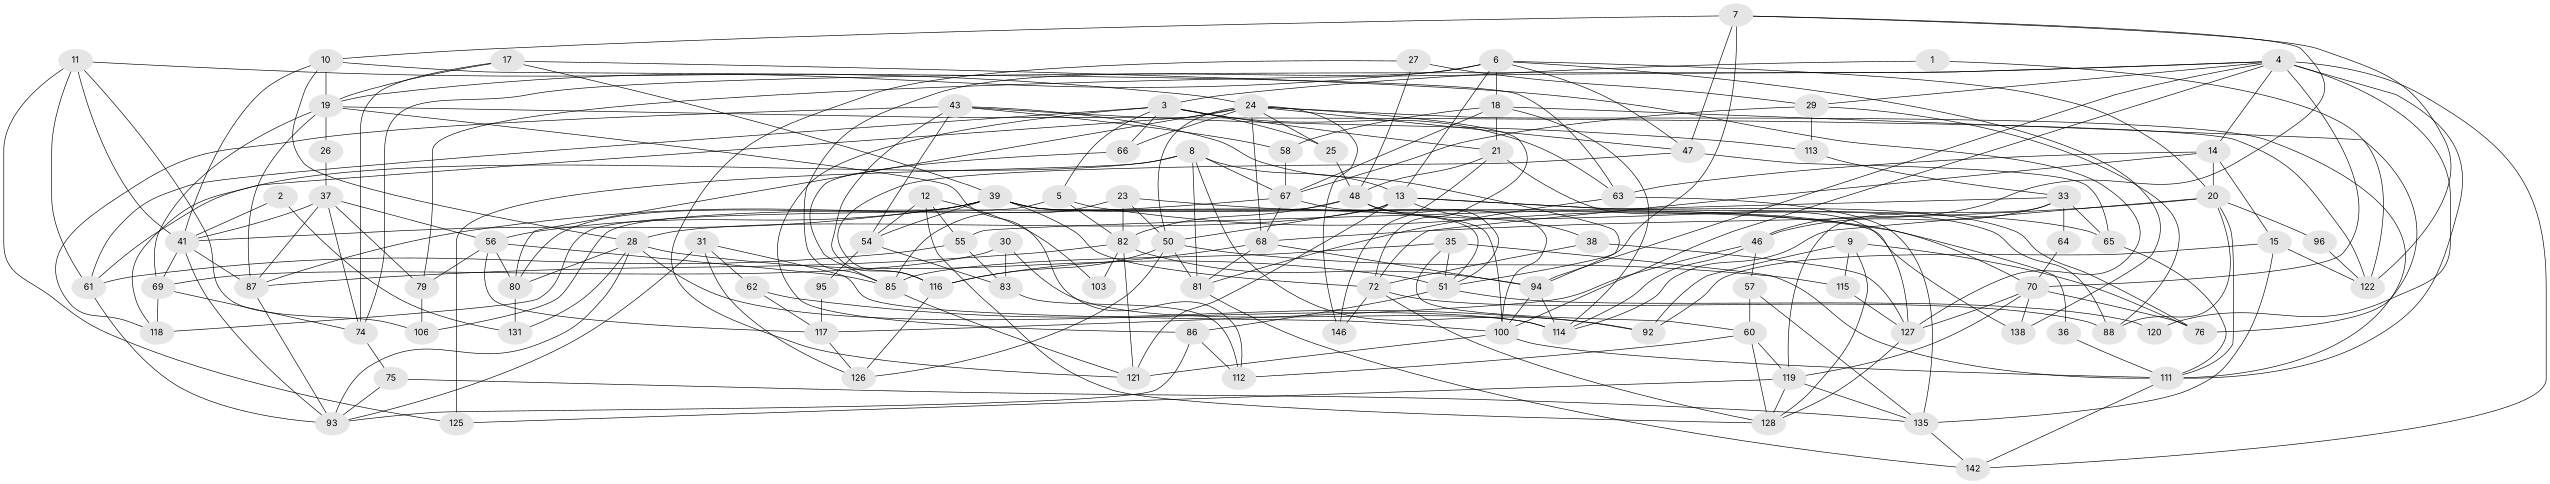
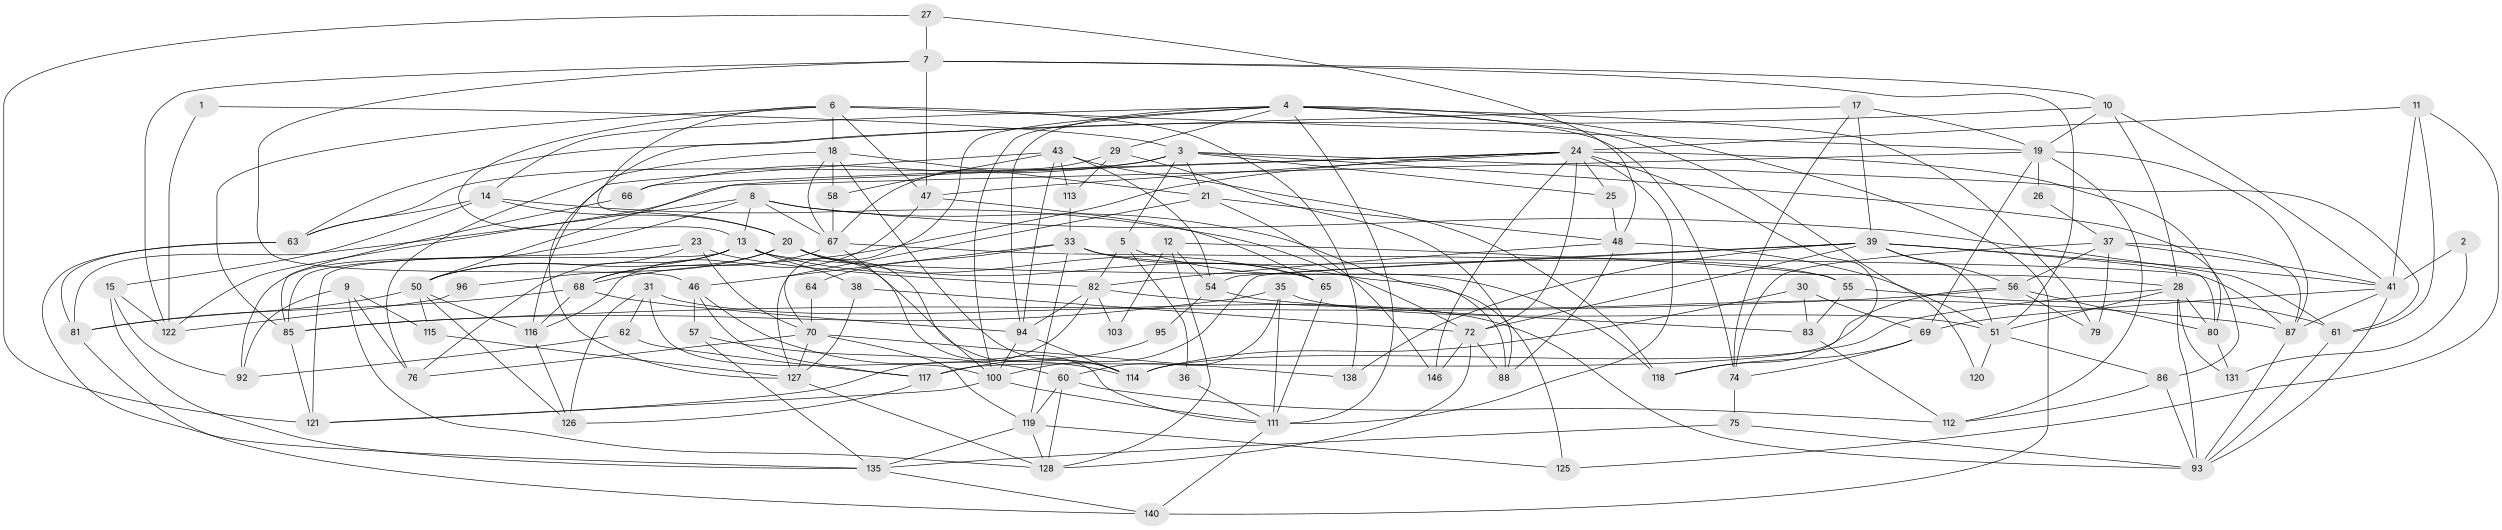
(1612, 85) -> (926, 38)
(422, 333) -> none
(1973, 469) -> (1152, 515)
